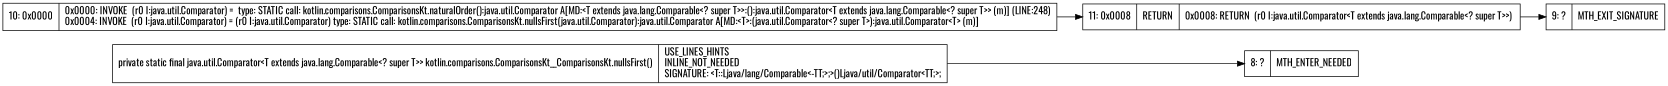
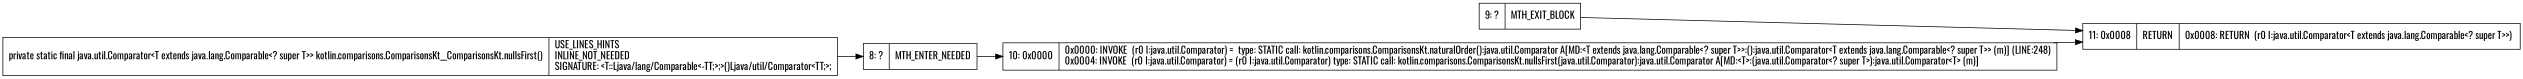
(1529, 17) -> (1828, 24)
(1618, 17) -> (1543, 16)
none -> (986, 56)
